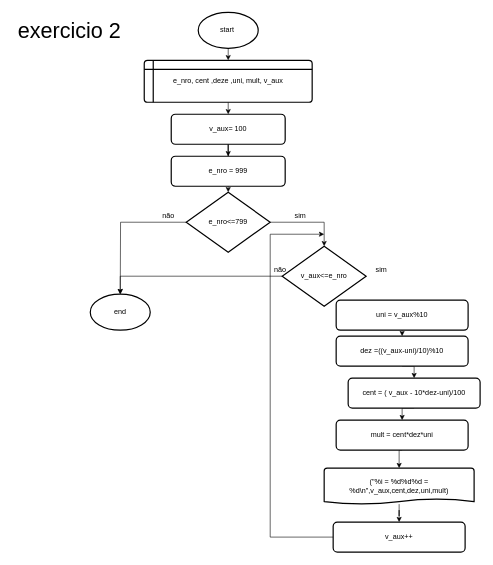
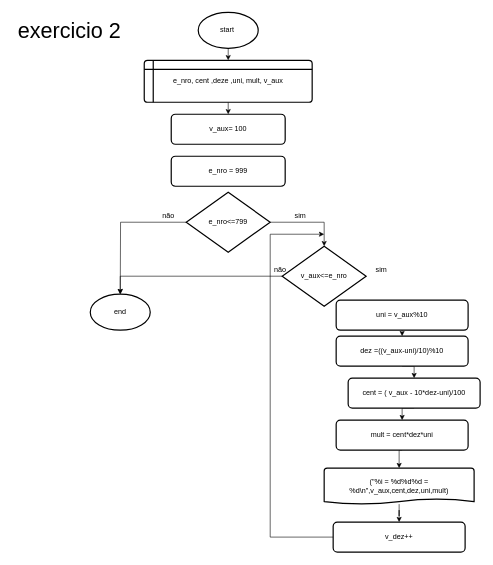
(228, 152) -> none
(228, 187) -> none
(399, 537) -> (399, 537)
